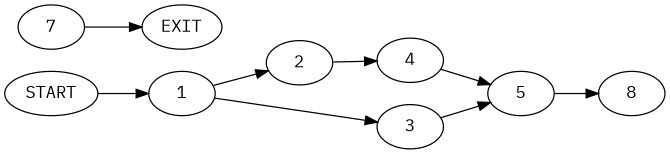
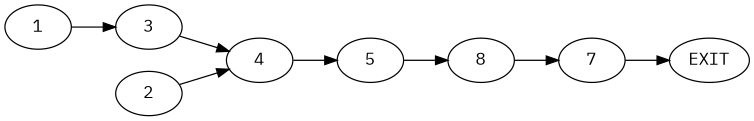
none -> (531, 60)
(235, 80) -> none
(51, 94) -> none
(460, 112) -> (198, 42)
